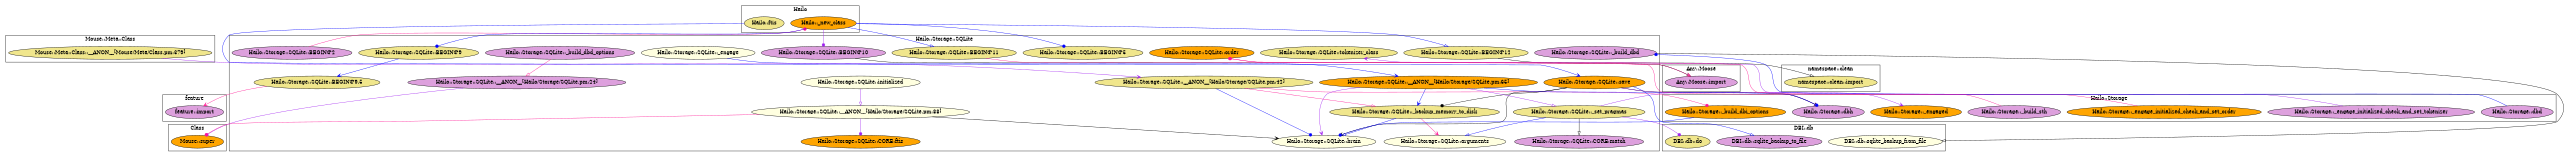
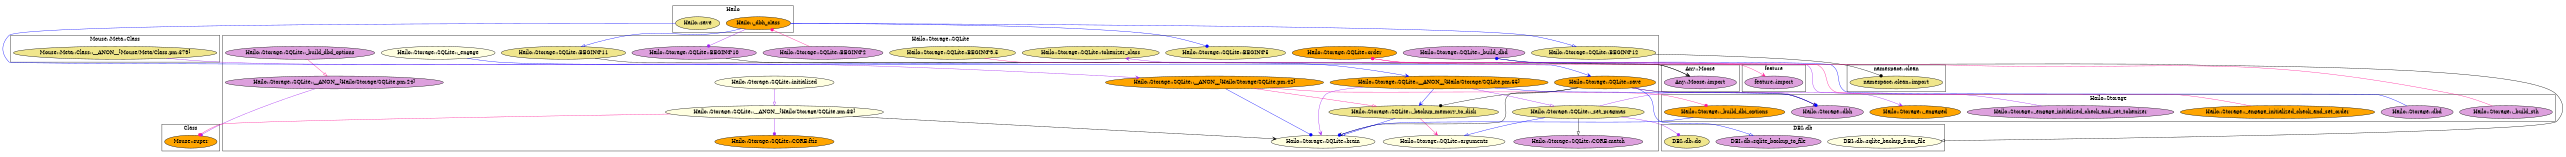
(764, 23) -> (698, 23)
(823, 23) -> (758, 23)
(419, 53) -> none
(1337, 63) -> (1142, 63)
(1655, 63) -> (1768, 58)
(1204, 82) -> (1215, 82)
